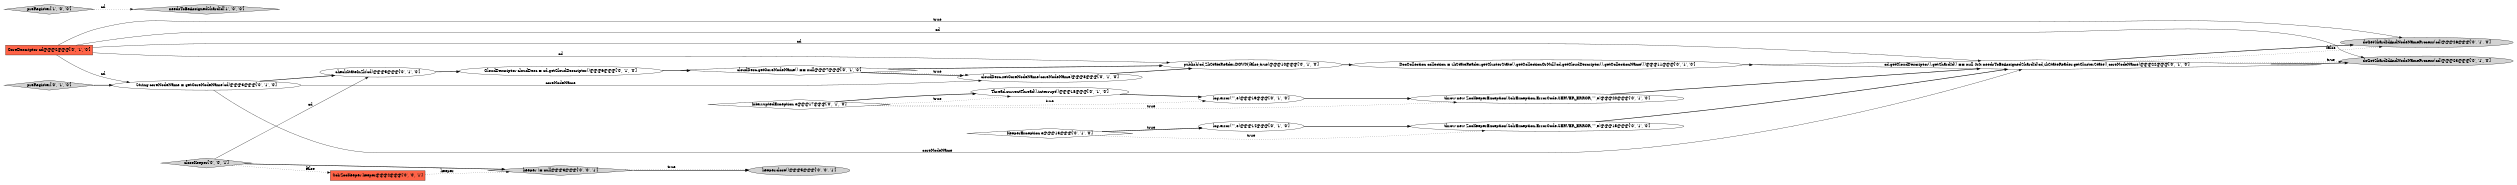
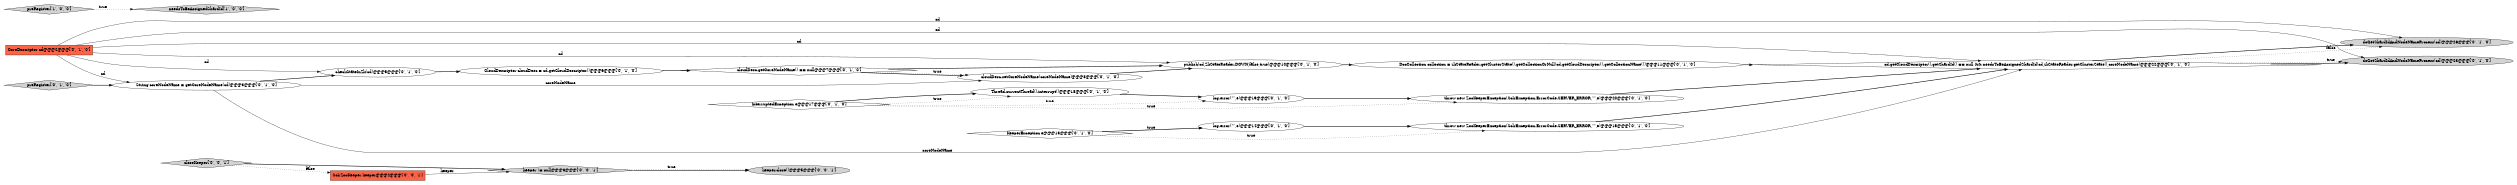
(103, 7) -> (103, 7)
(937, 20) -> (937, 20)
(290, 119) -> (192, 69)
(466, 173) -> (466, 173)
